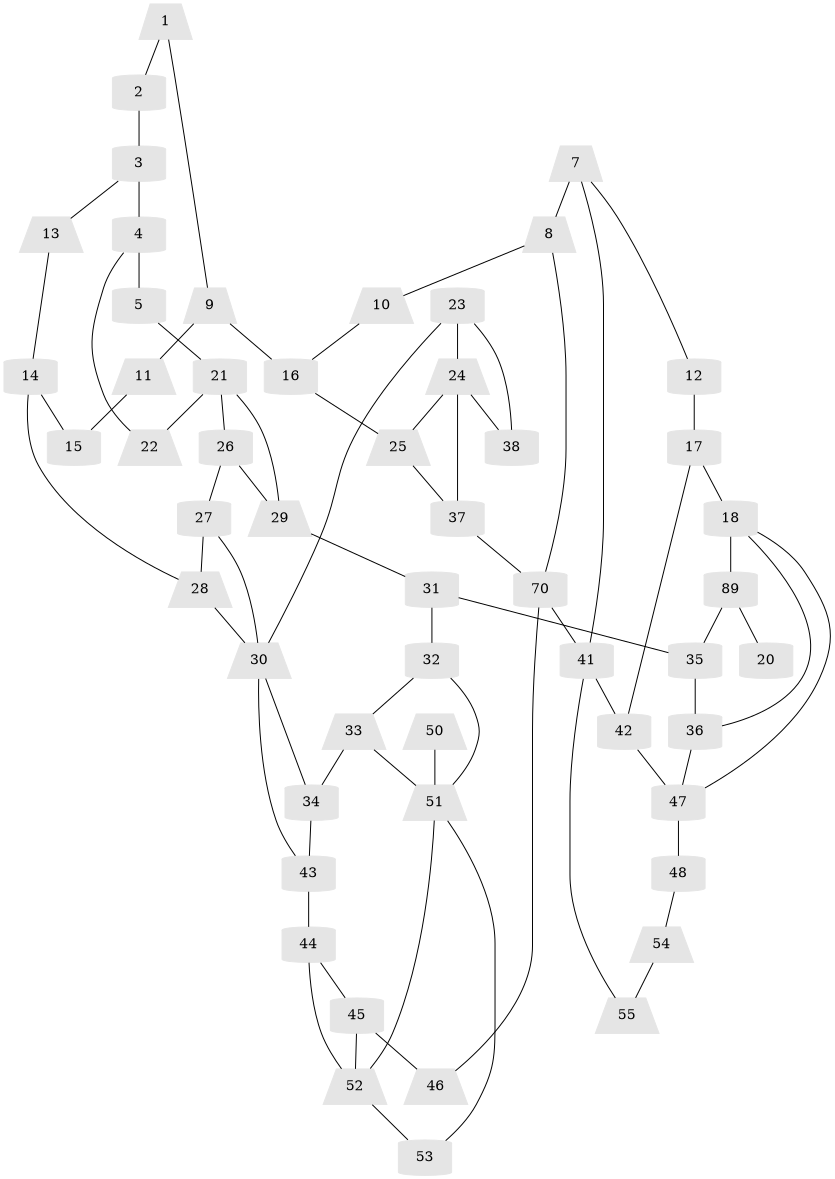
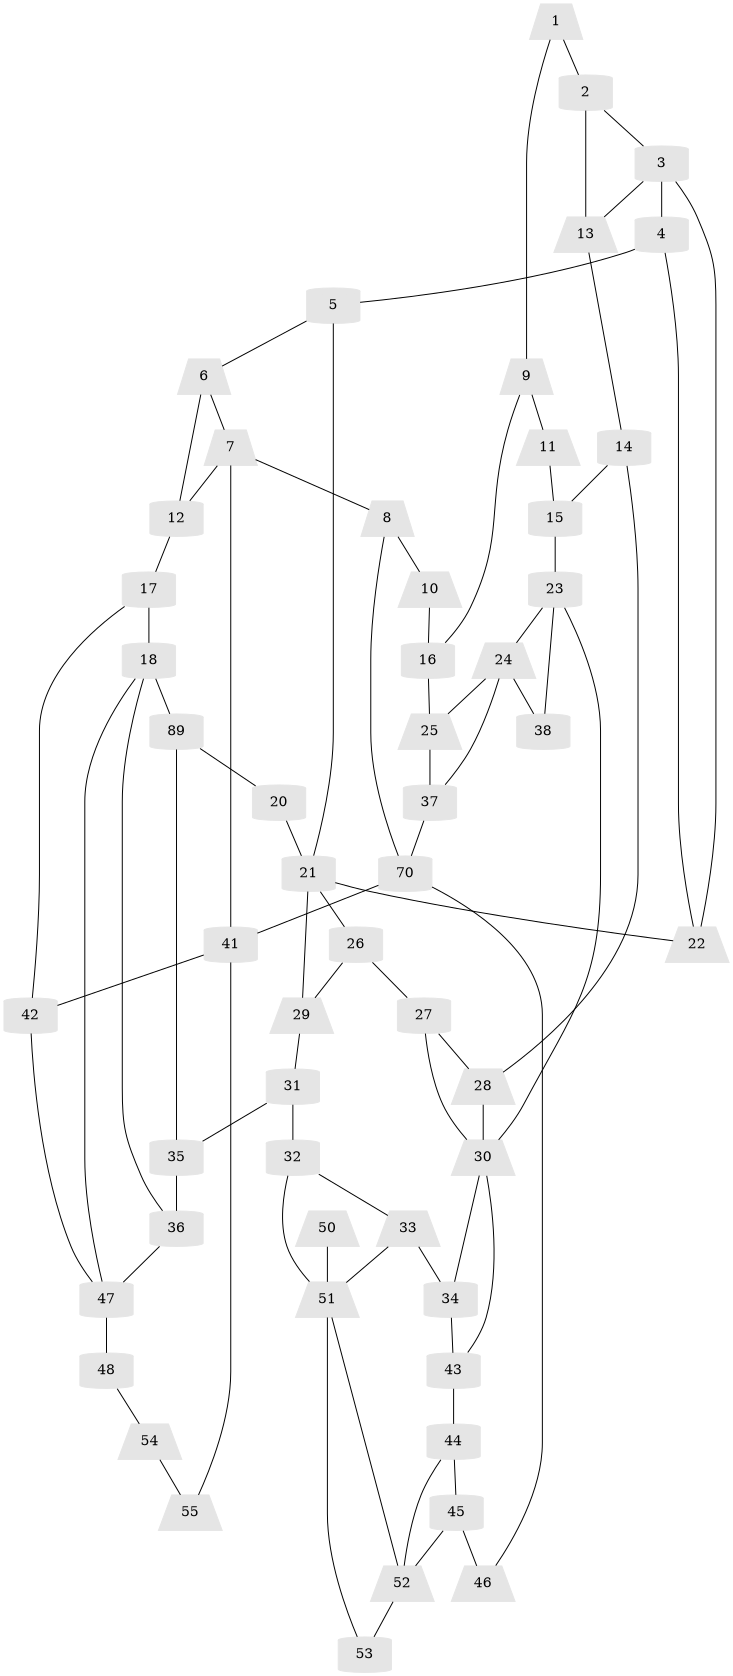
none -> (586, 164)
none -> (204, 377)
none -> (716, 550)
none -> (555, 554)
none -> (294, 838)
